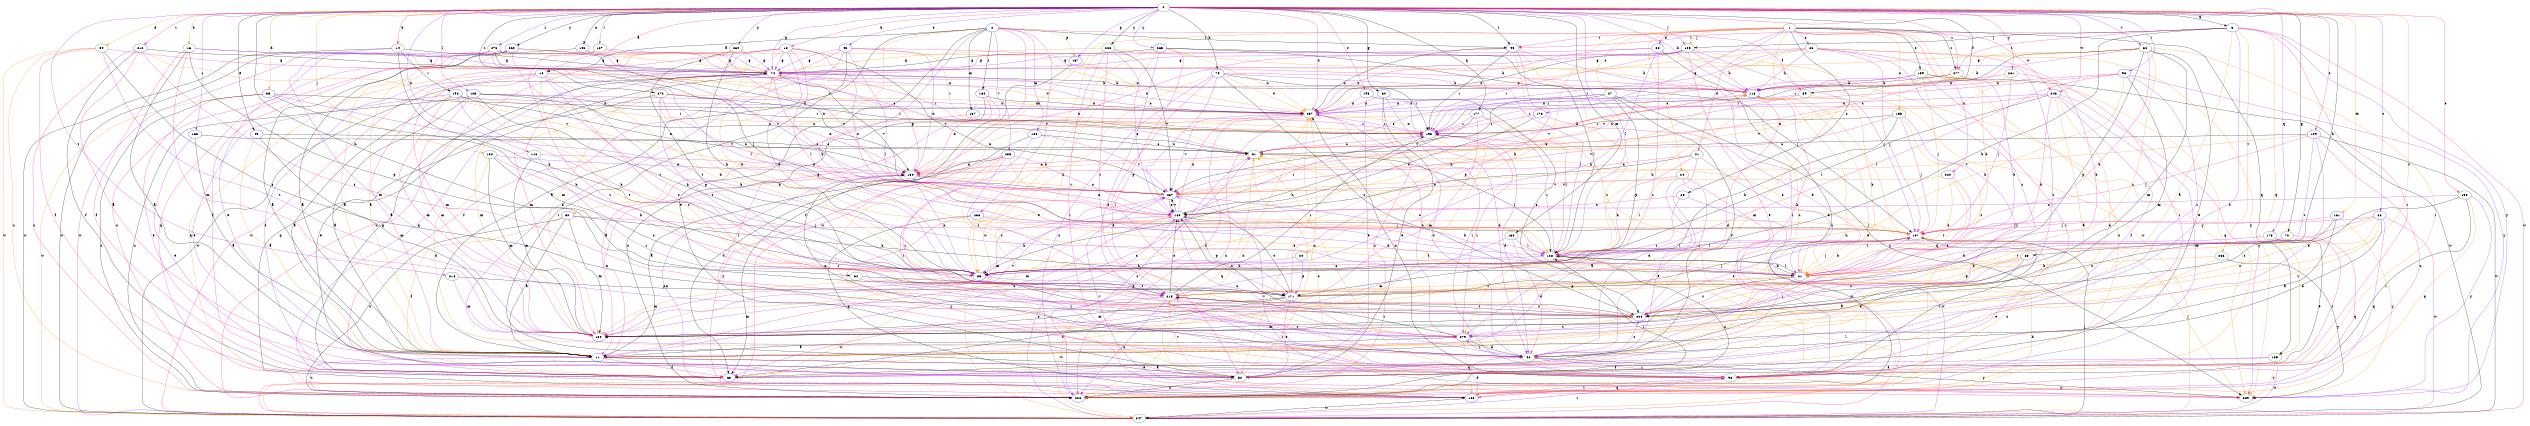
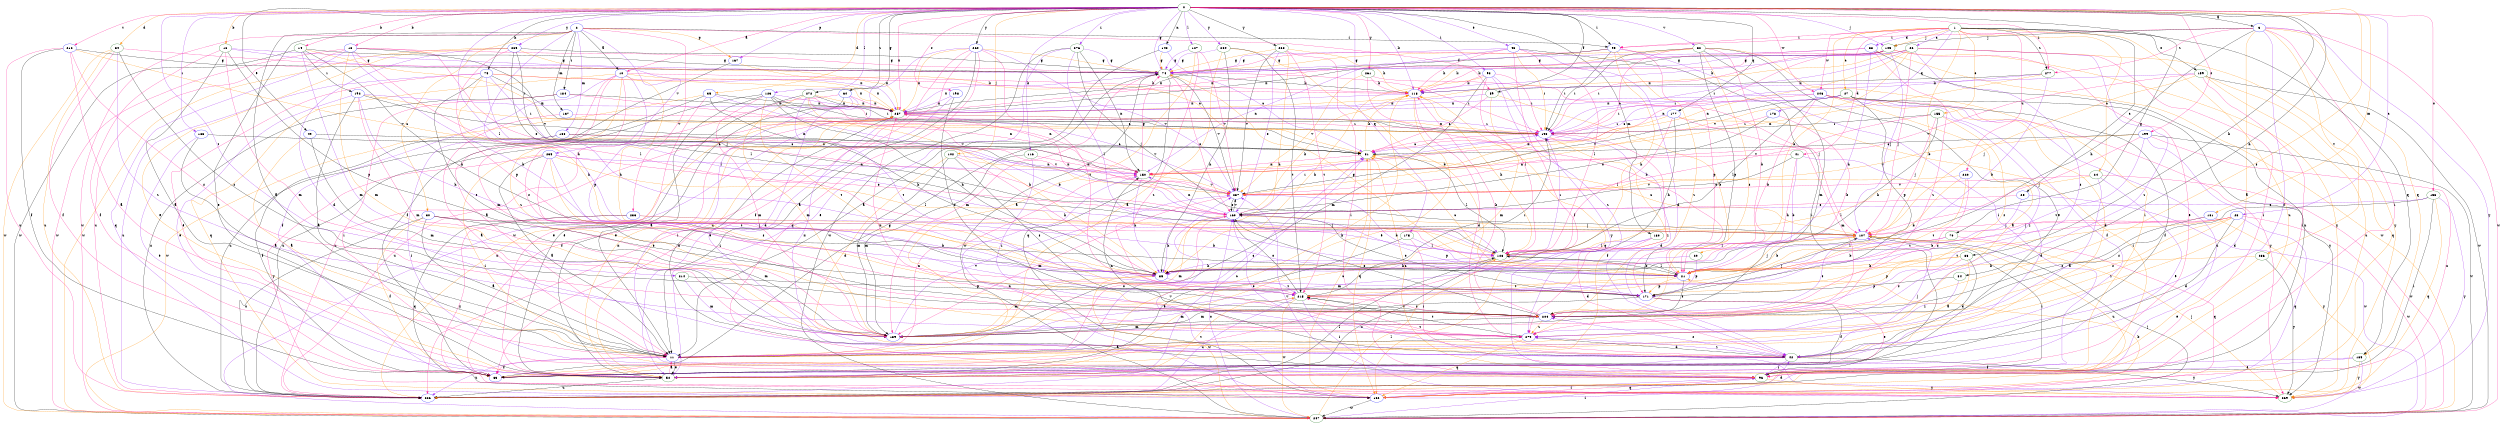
(1261, 34) -> (1536, 147)
(1404, 348) -> none
